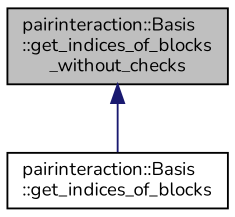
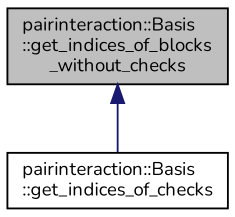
(118, 181) -> (118, 181)
